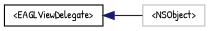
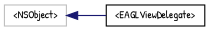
(129, 15) -> (92, 15)
